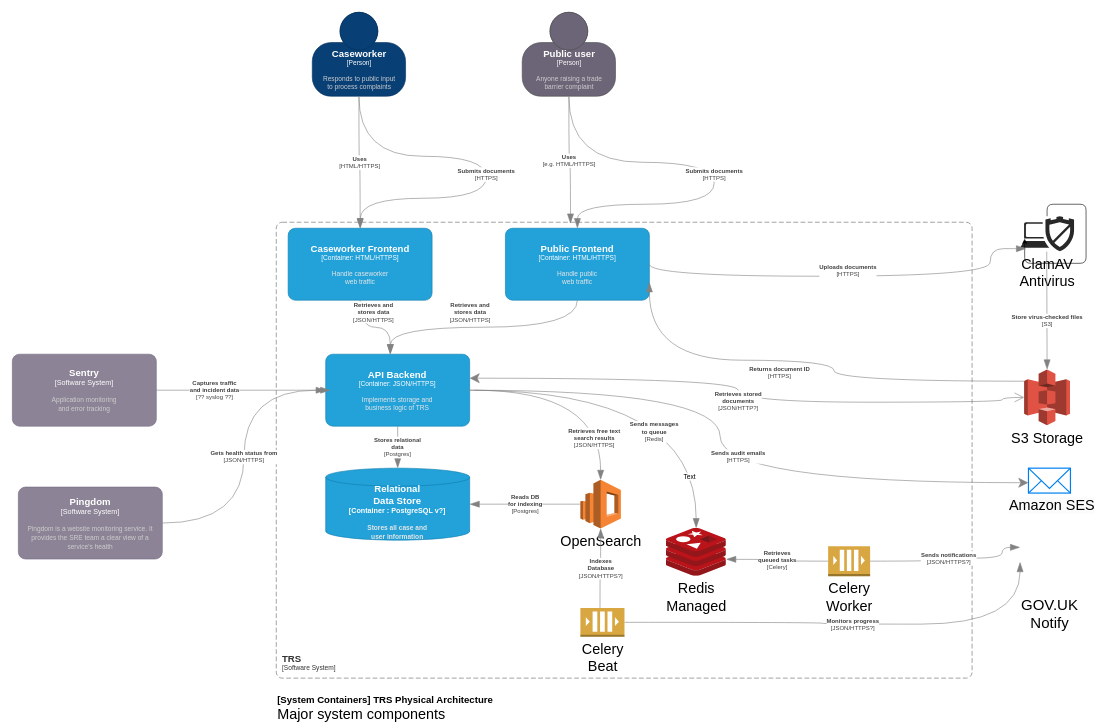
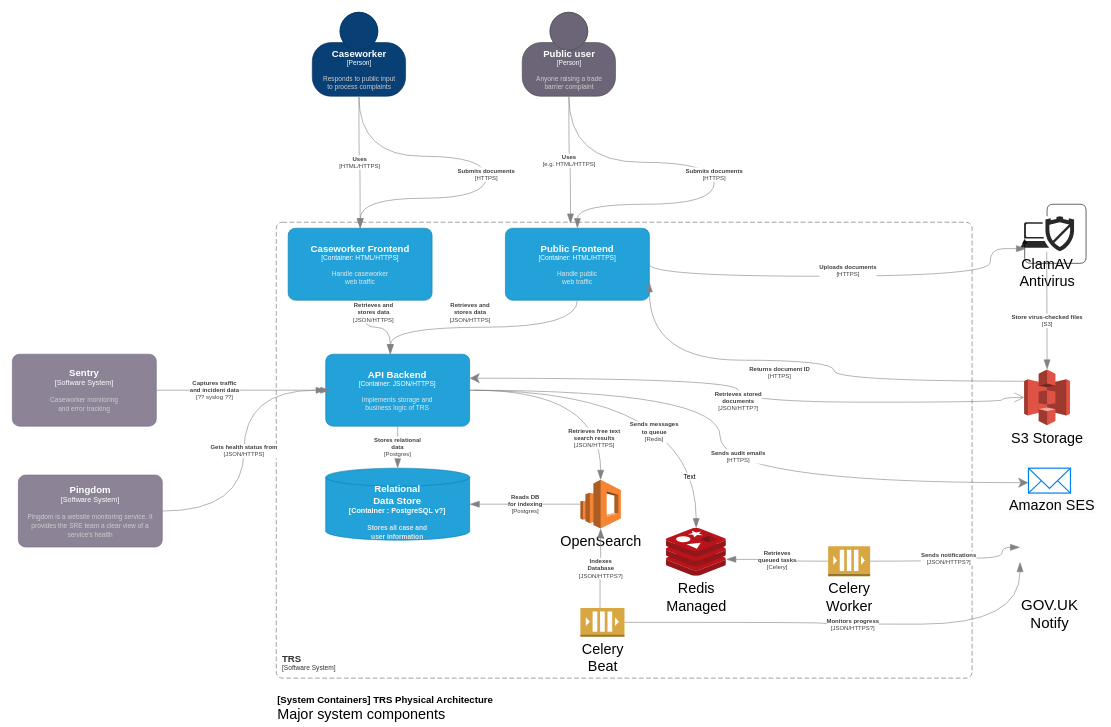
(84, 390) -> (84, 390)
(90, 523) -> (90, 511)
